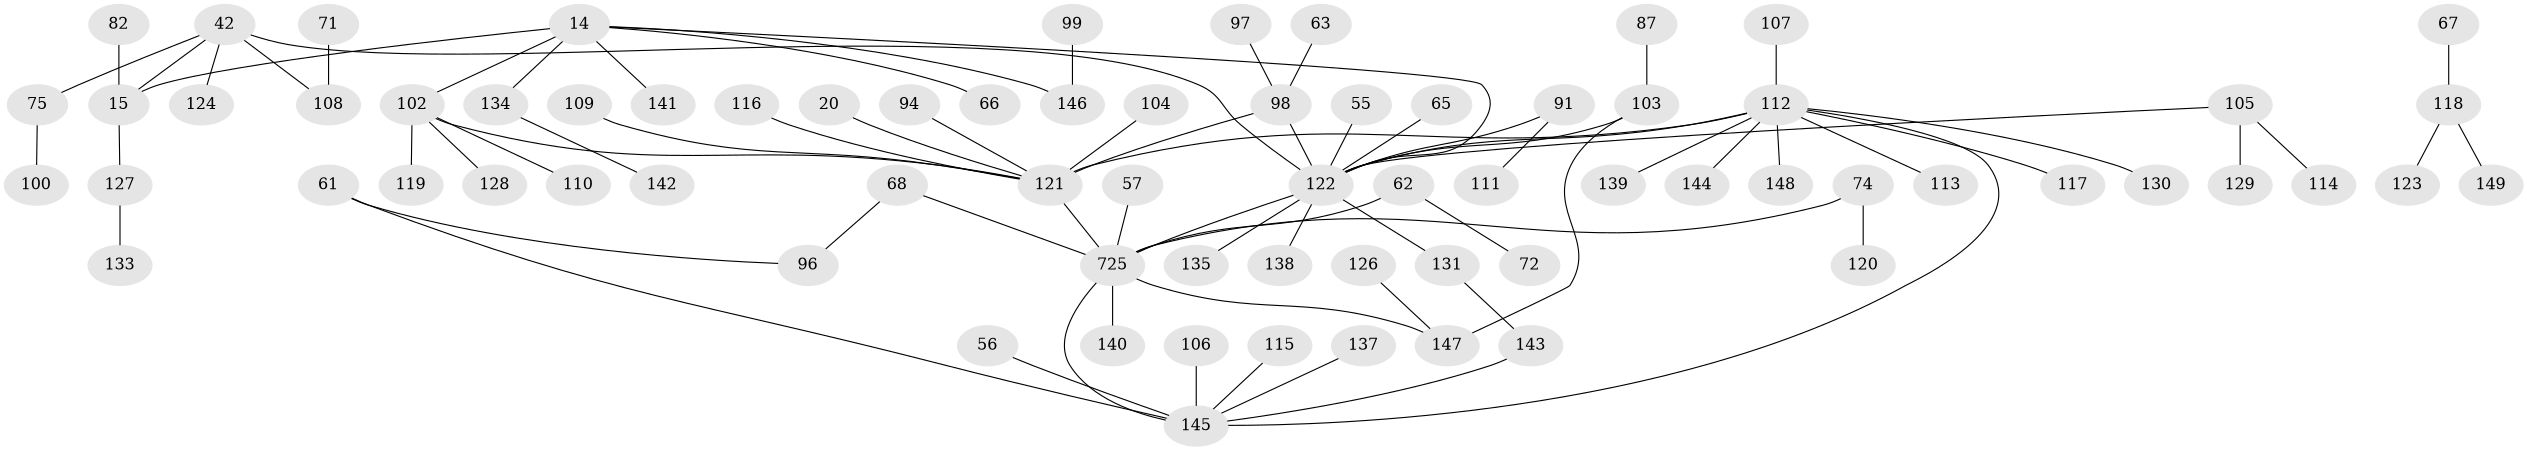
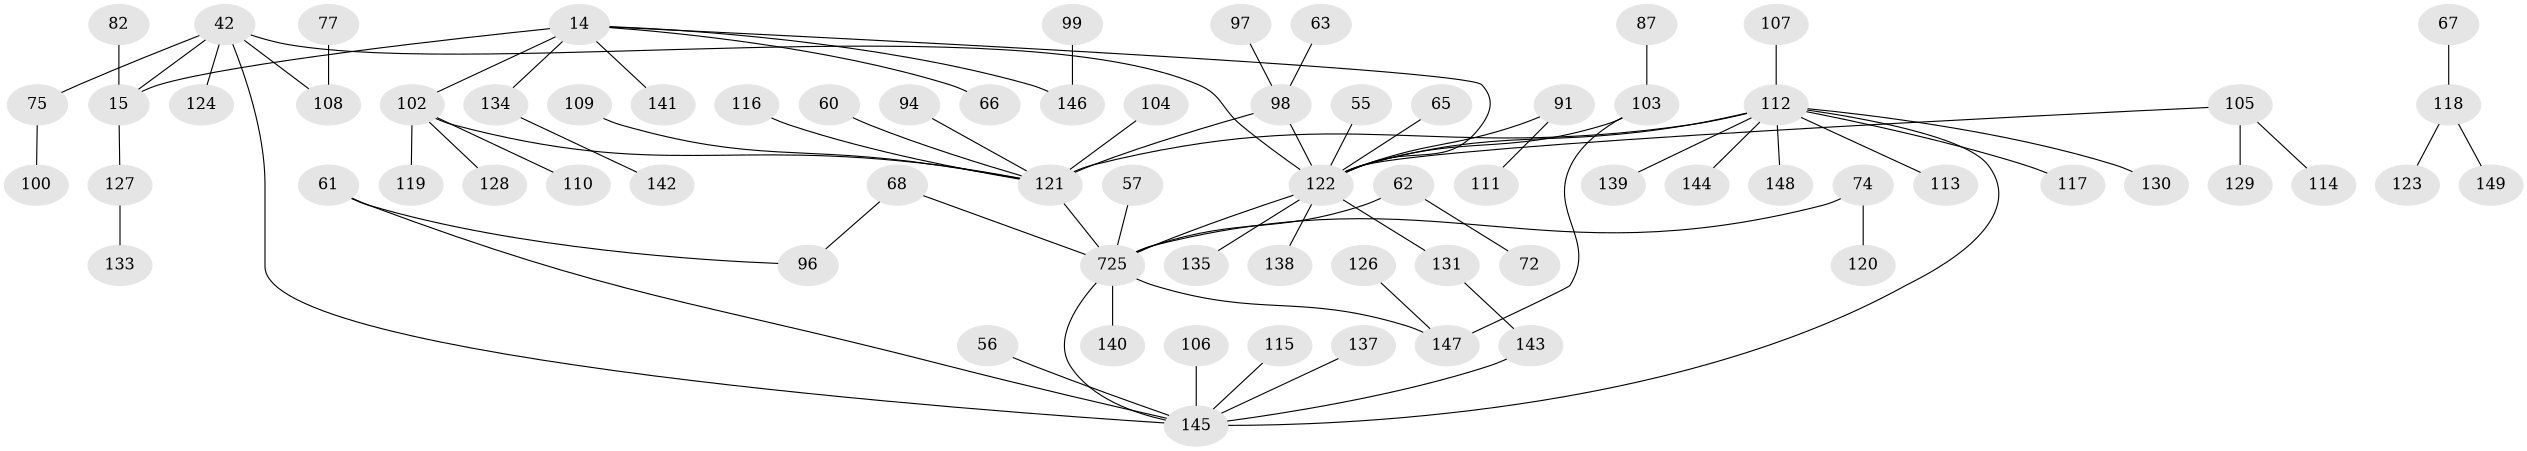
(329, 25) -> (329, 25)
(829, 105) -> (829, 105)
none -> (592, 367)
